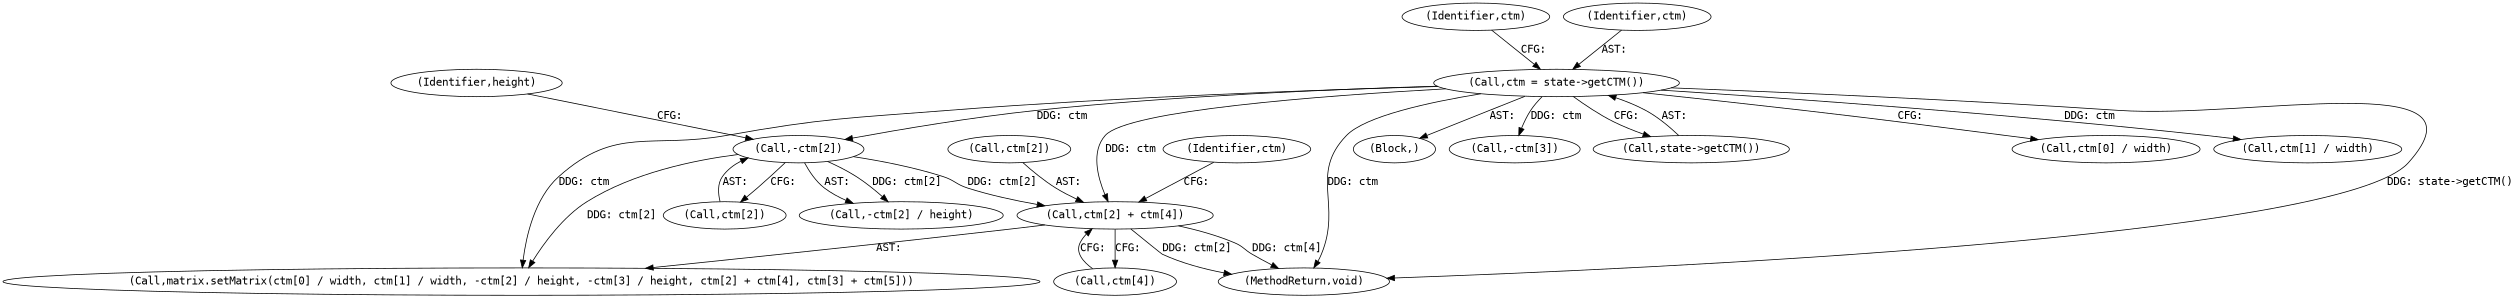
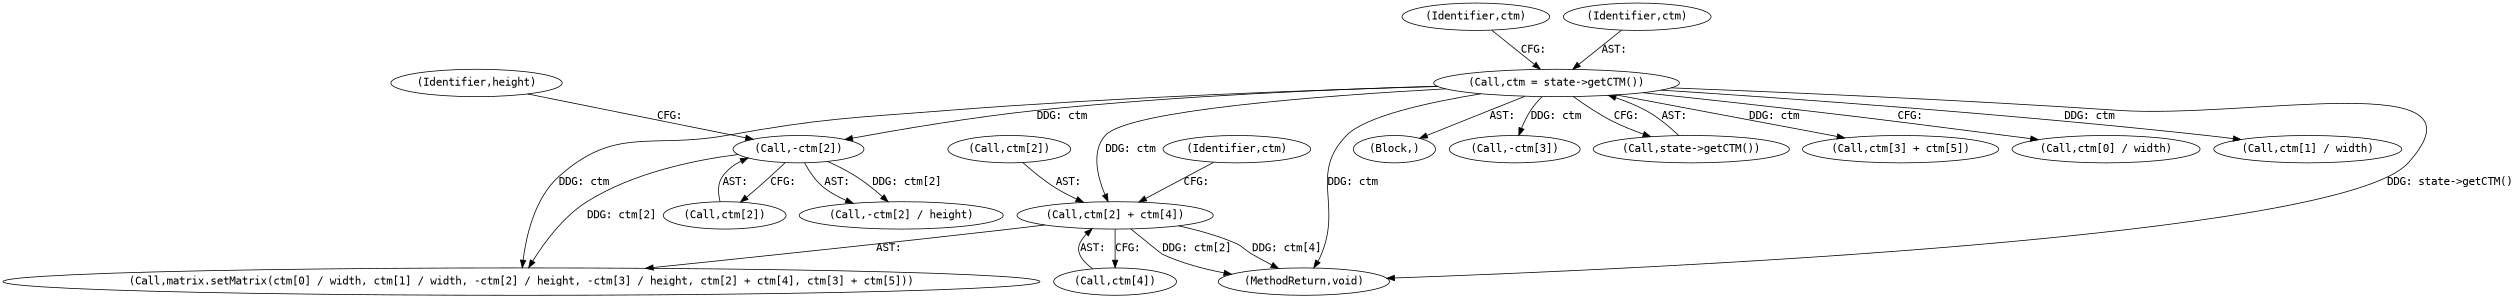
none -> (1901, 149)
(946, 178) -> none
(1096, 249) -> (1096, 249)
